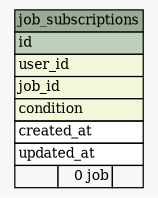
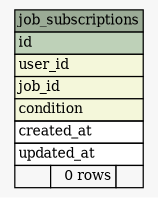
(91, 176) -> (88, 176)
